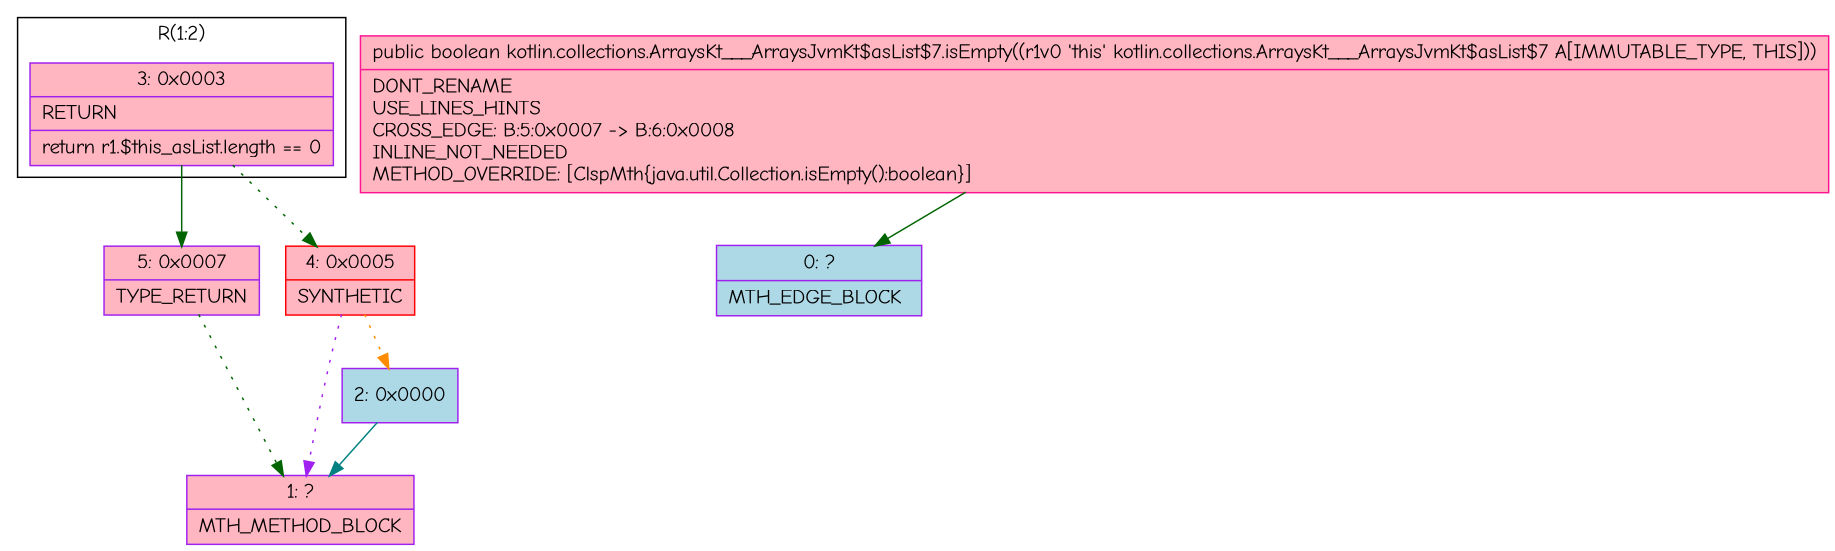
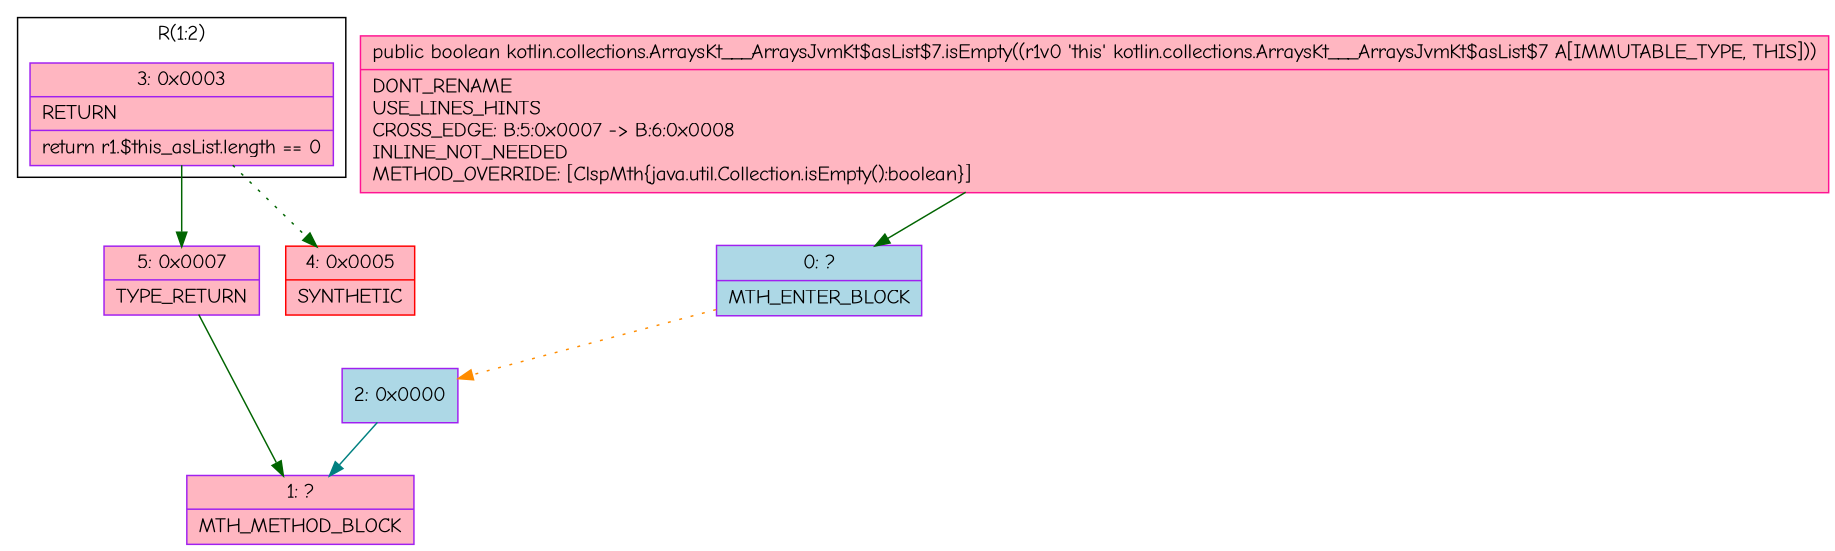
(815, 297) -> (819, 297)
(374, 335) -> (594, 342)
(324, 388) -> none
(238, 389) -> (238, 389)
